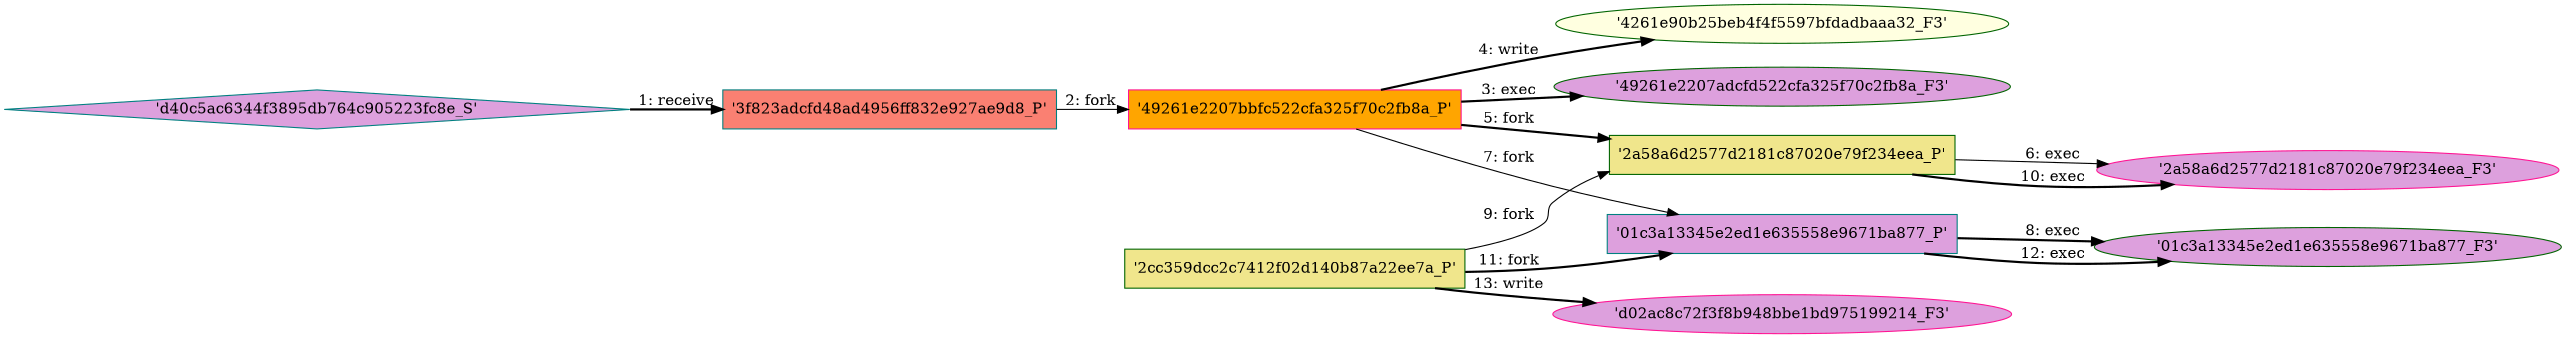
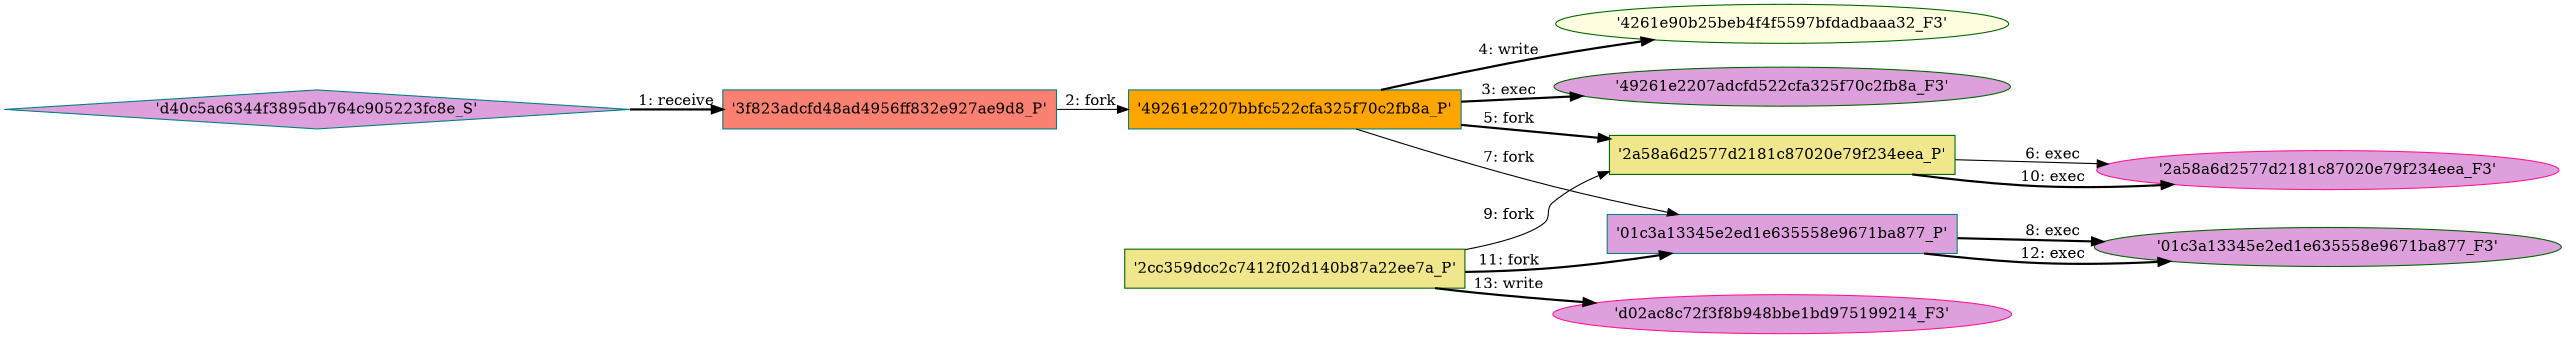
(1295, 109) -> (1295, 109)
